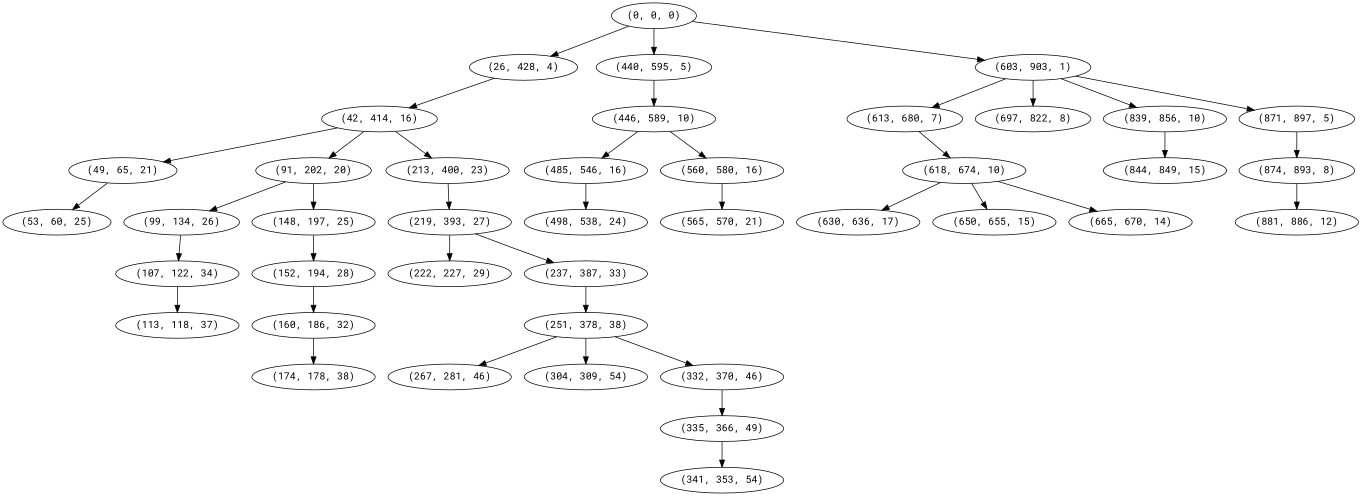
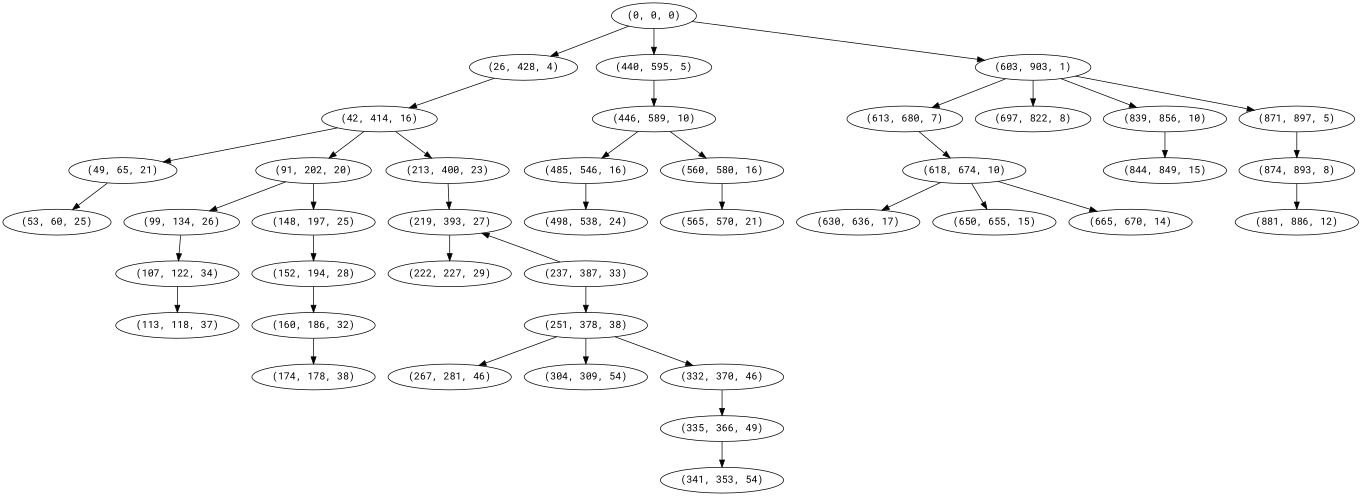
(511, 247) -> (524, 249)
